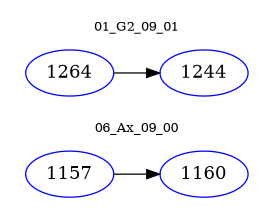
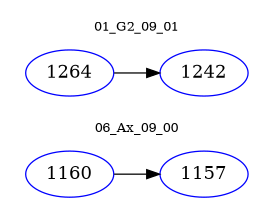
(204, 73) -> (204, 73)
(130, 174) -> (130, 174)
